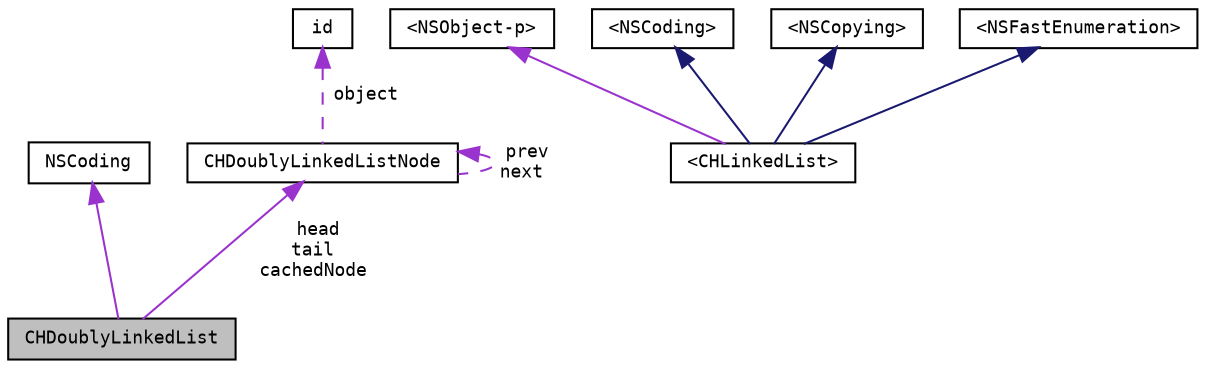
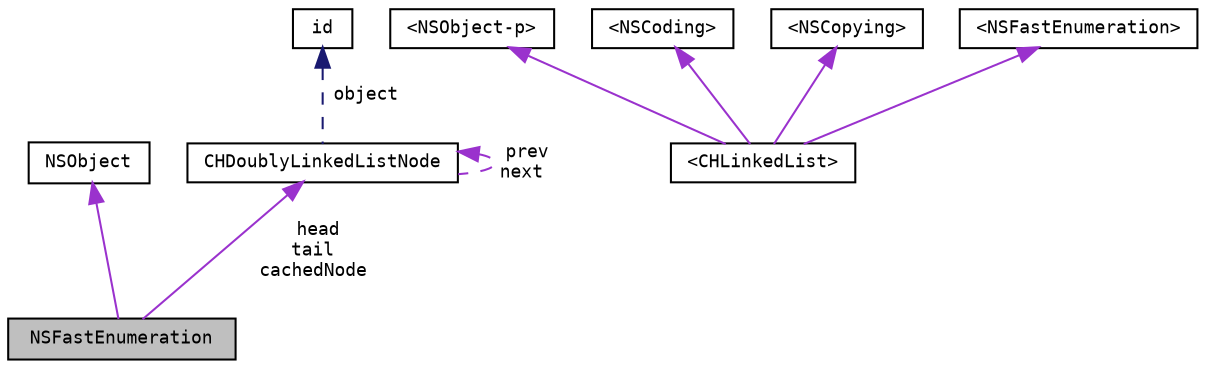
(912, 100) -> (912, 100)
(719, 104) -> (719, 104)
(800, 104) -> (800, 104)
(323, 106) -> (323, 106)
(89, 163) -> (89, 163)
(122, 339) -> (122, 339)
